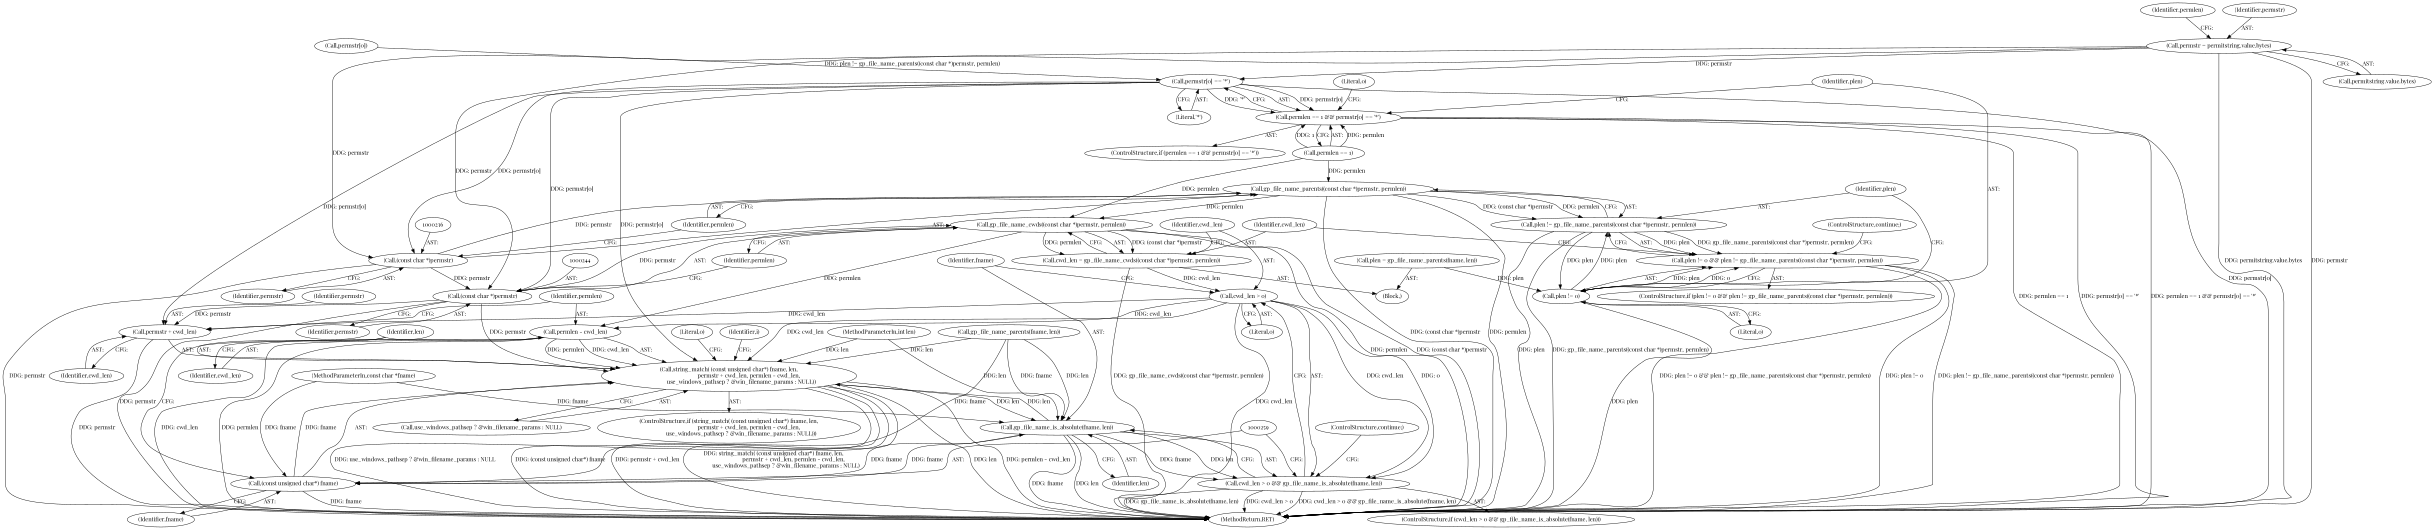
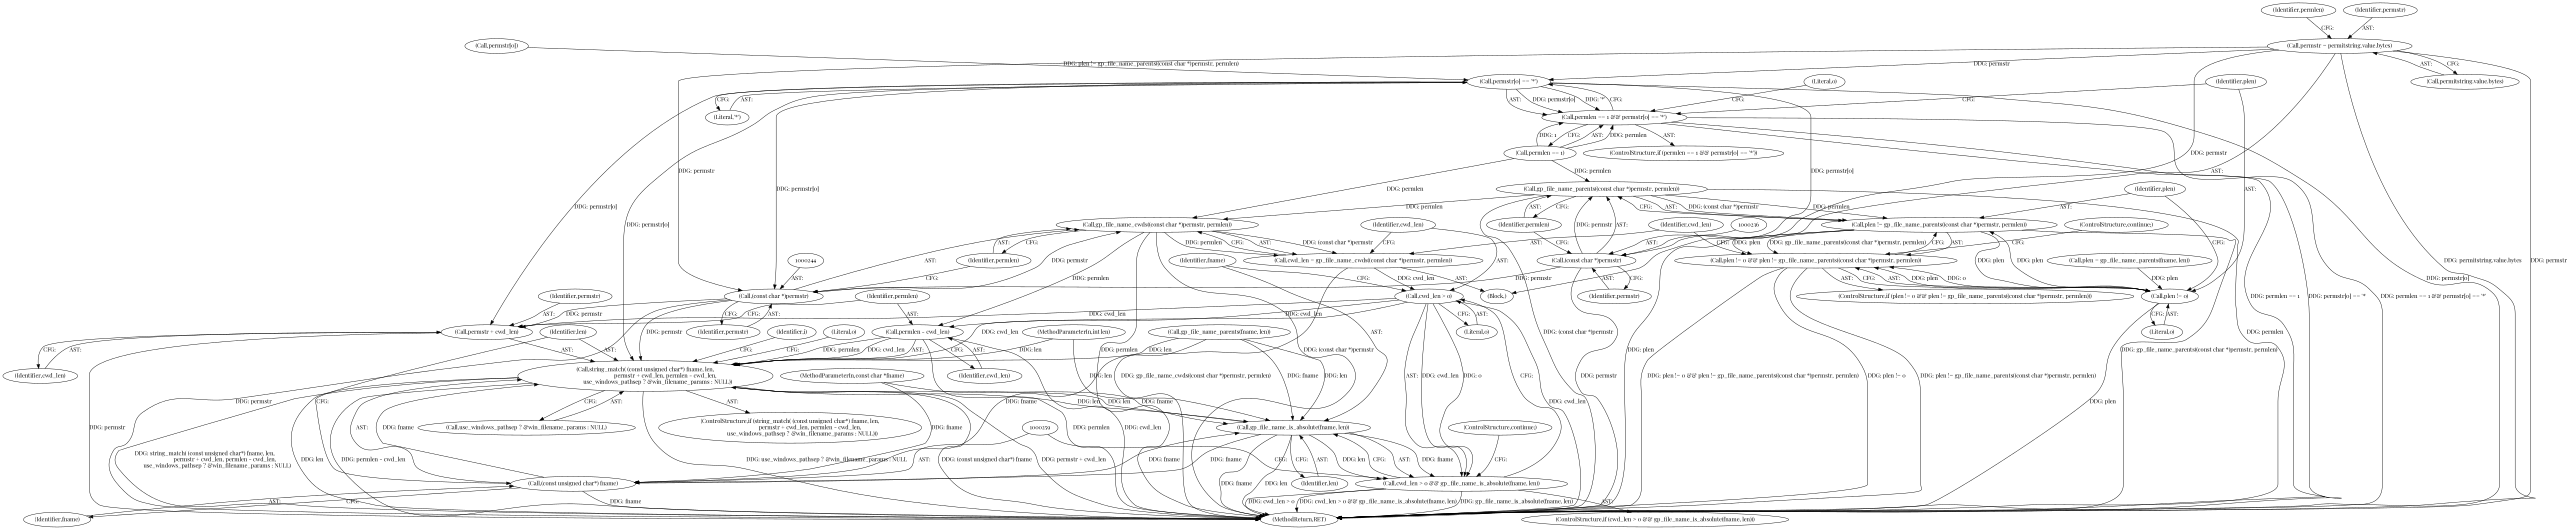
(1406, 277) -> (1919, 199)
